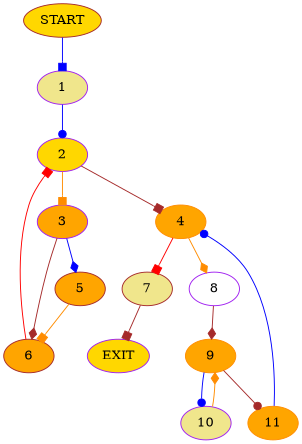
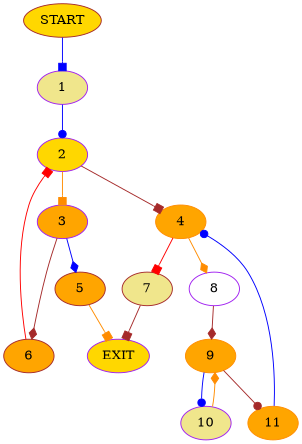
(57, 319) -> (97, 318)
